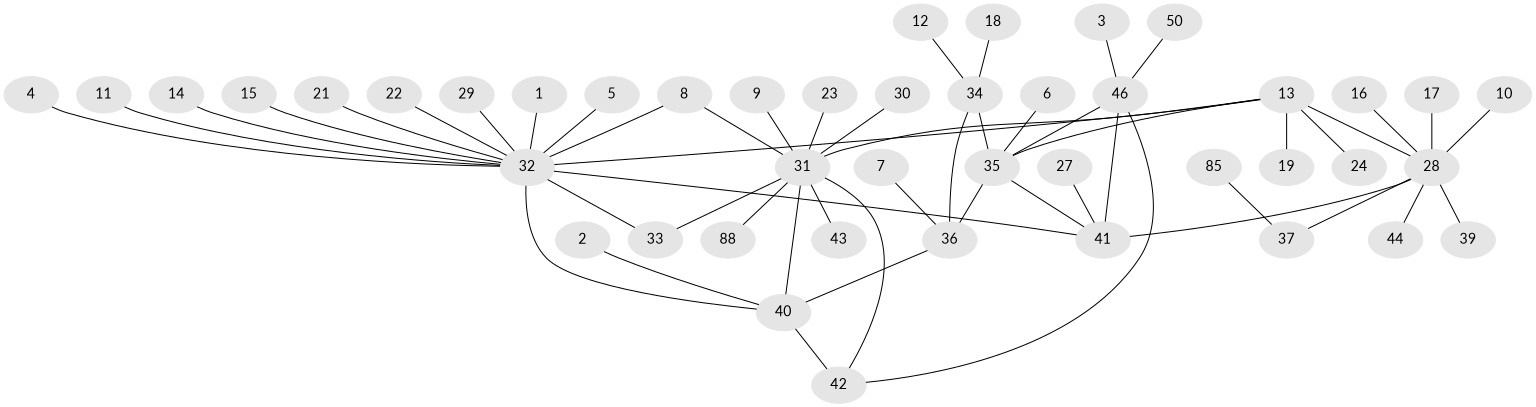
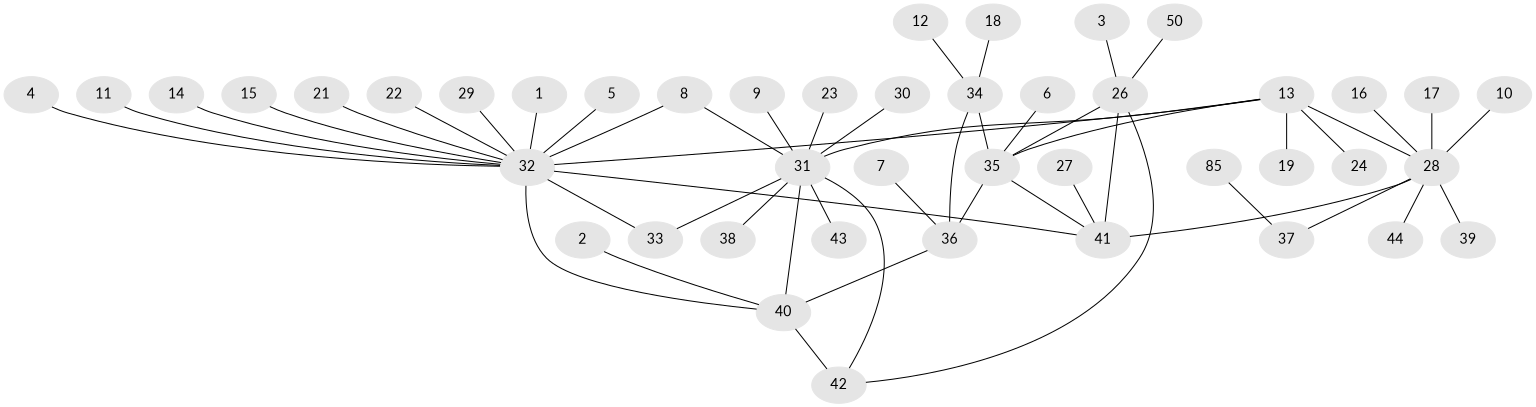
(1120, 95) -> (1120, 95)
(728, 240) -> (728, 240)
